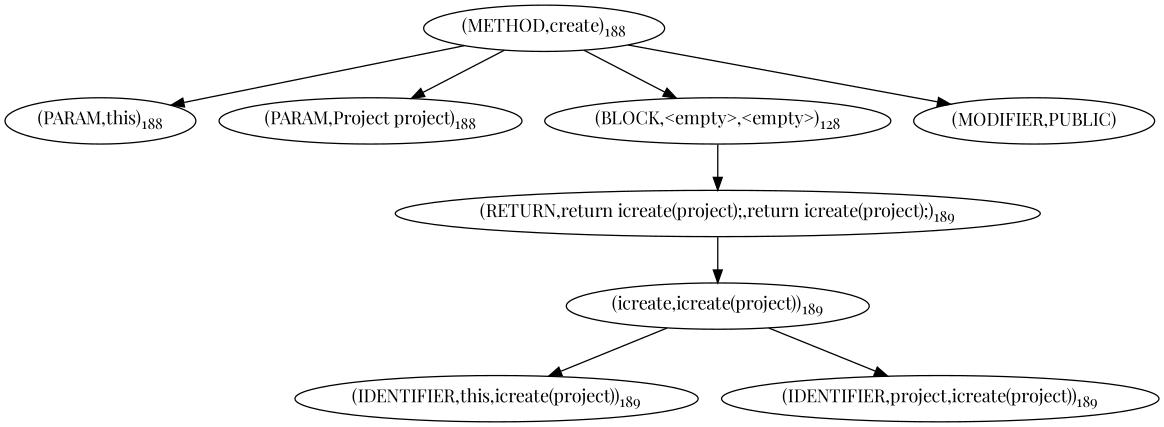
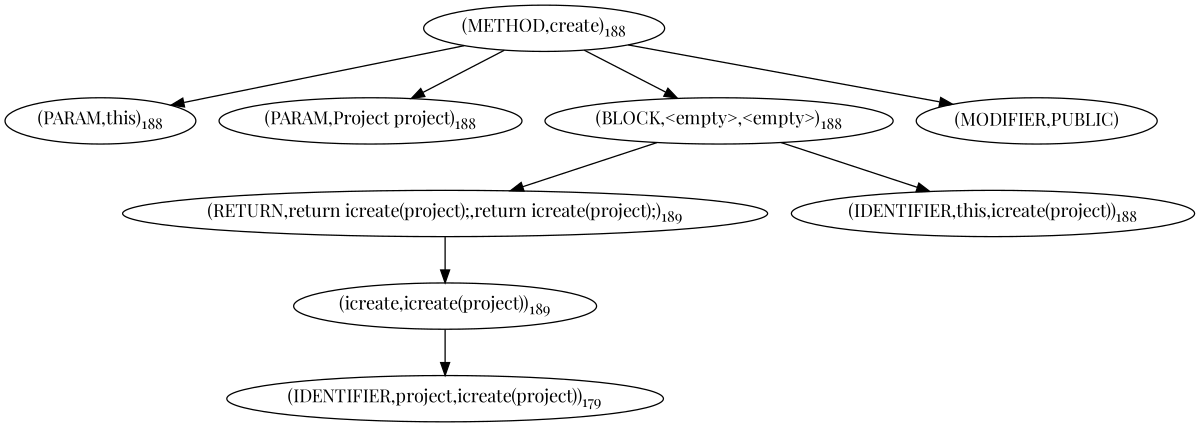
(830, 119) -> (832, 119)
(614, 350) -> (849, 165)
(630, 397) -> (1127, 212)
(1088, 397) -> (592, 397)
